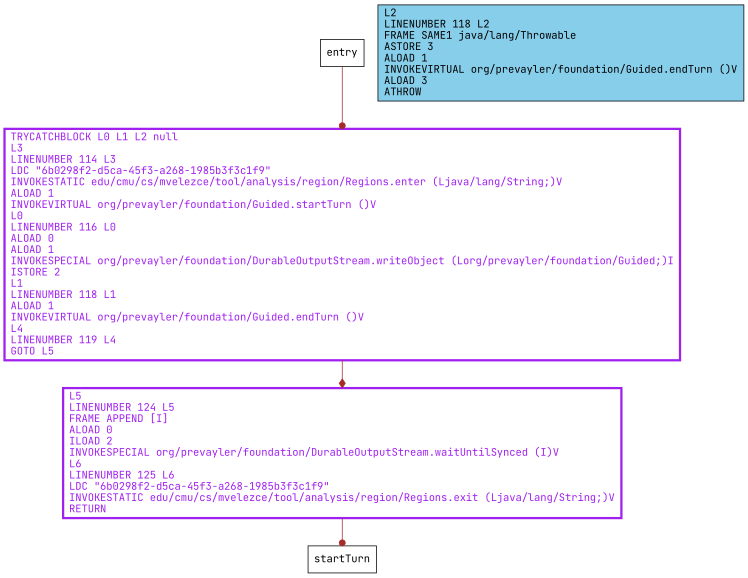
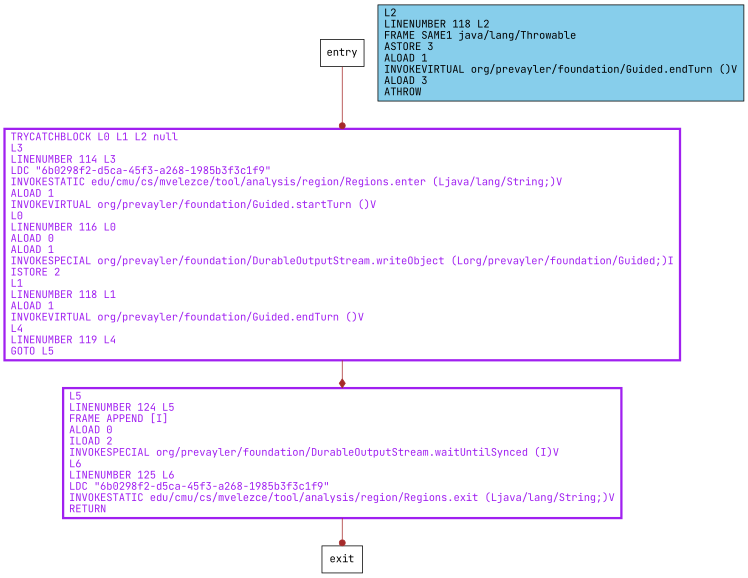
(342, 559) -> (342, 559)
